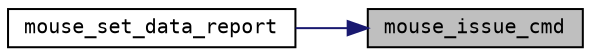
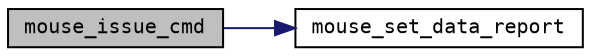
(322, 28) -> (249, 28)
